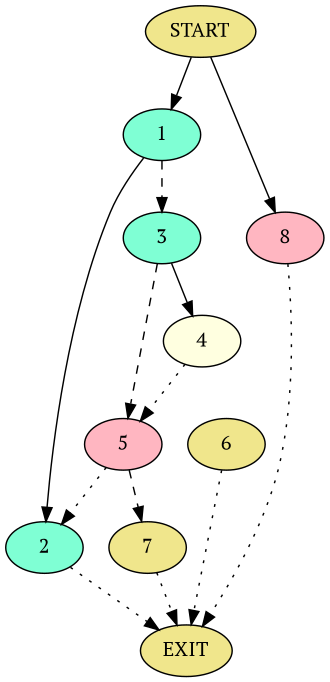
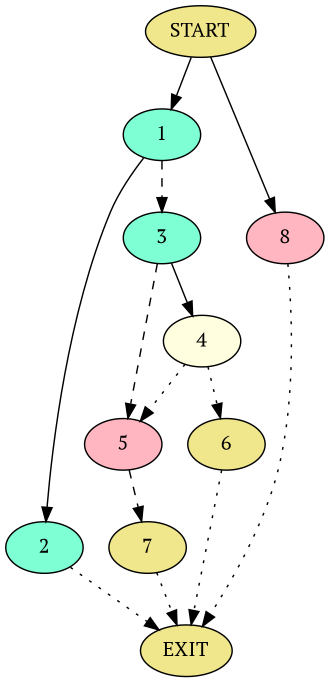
none -> (213, 385)
(88, 490) -> none
